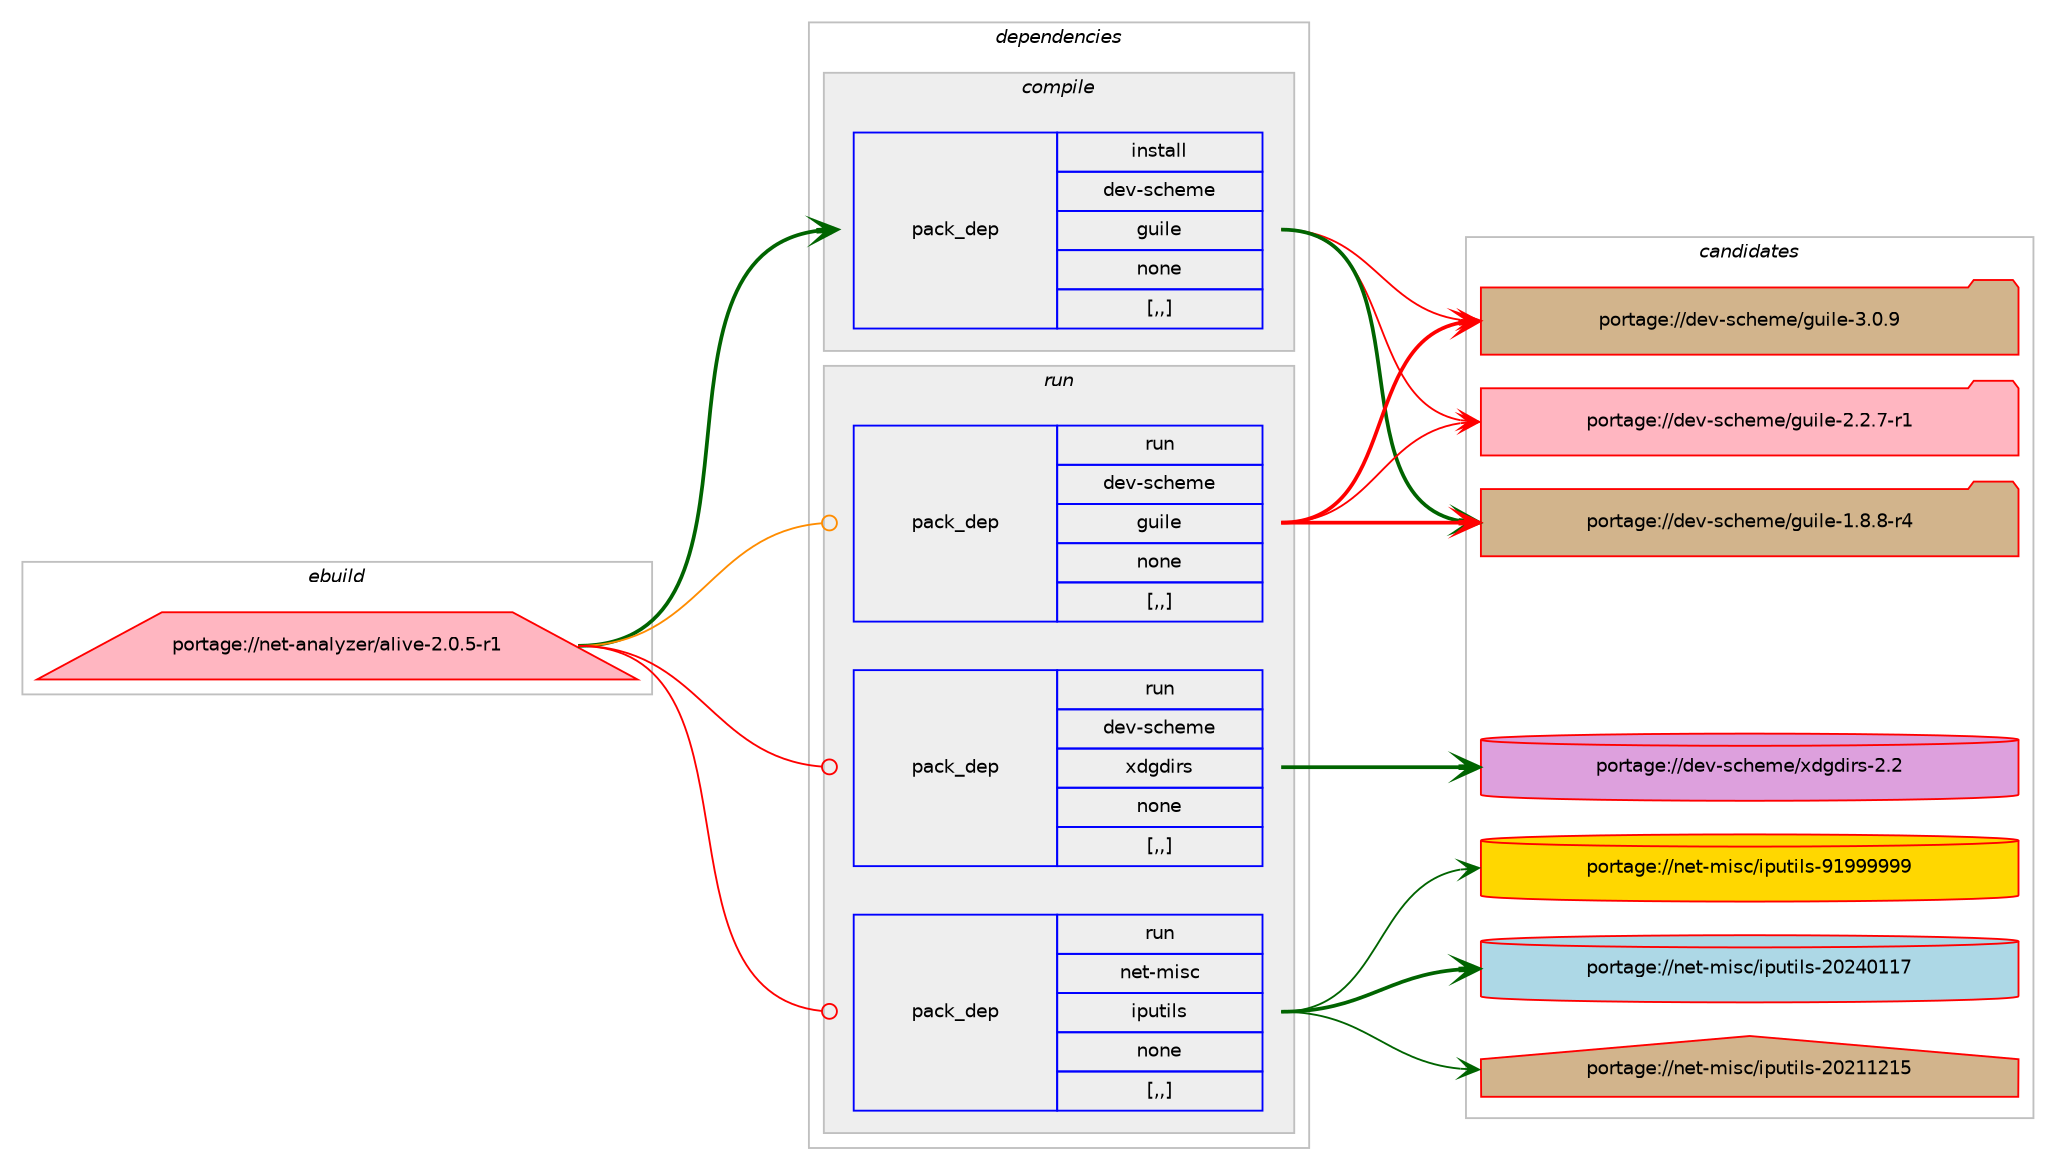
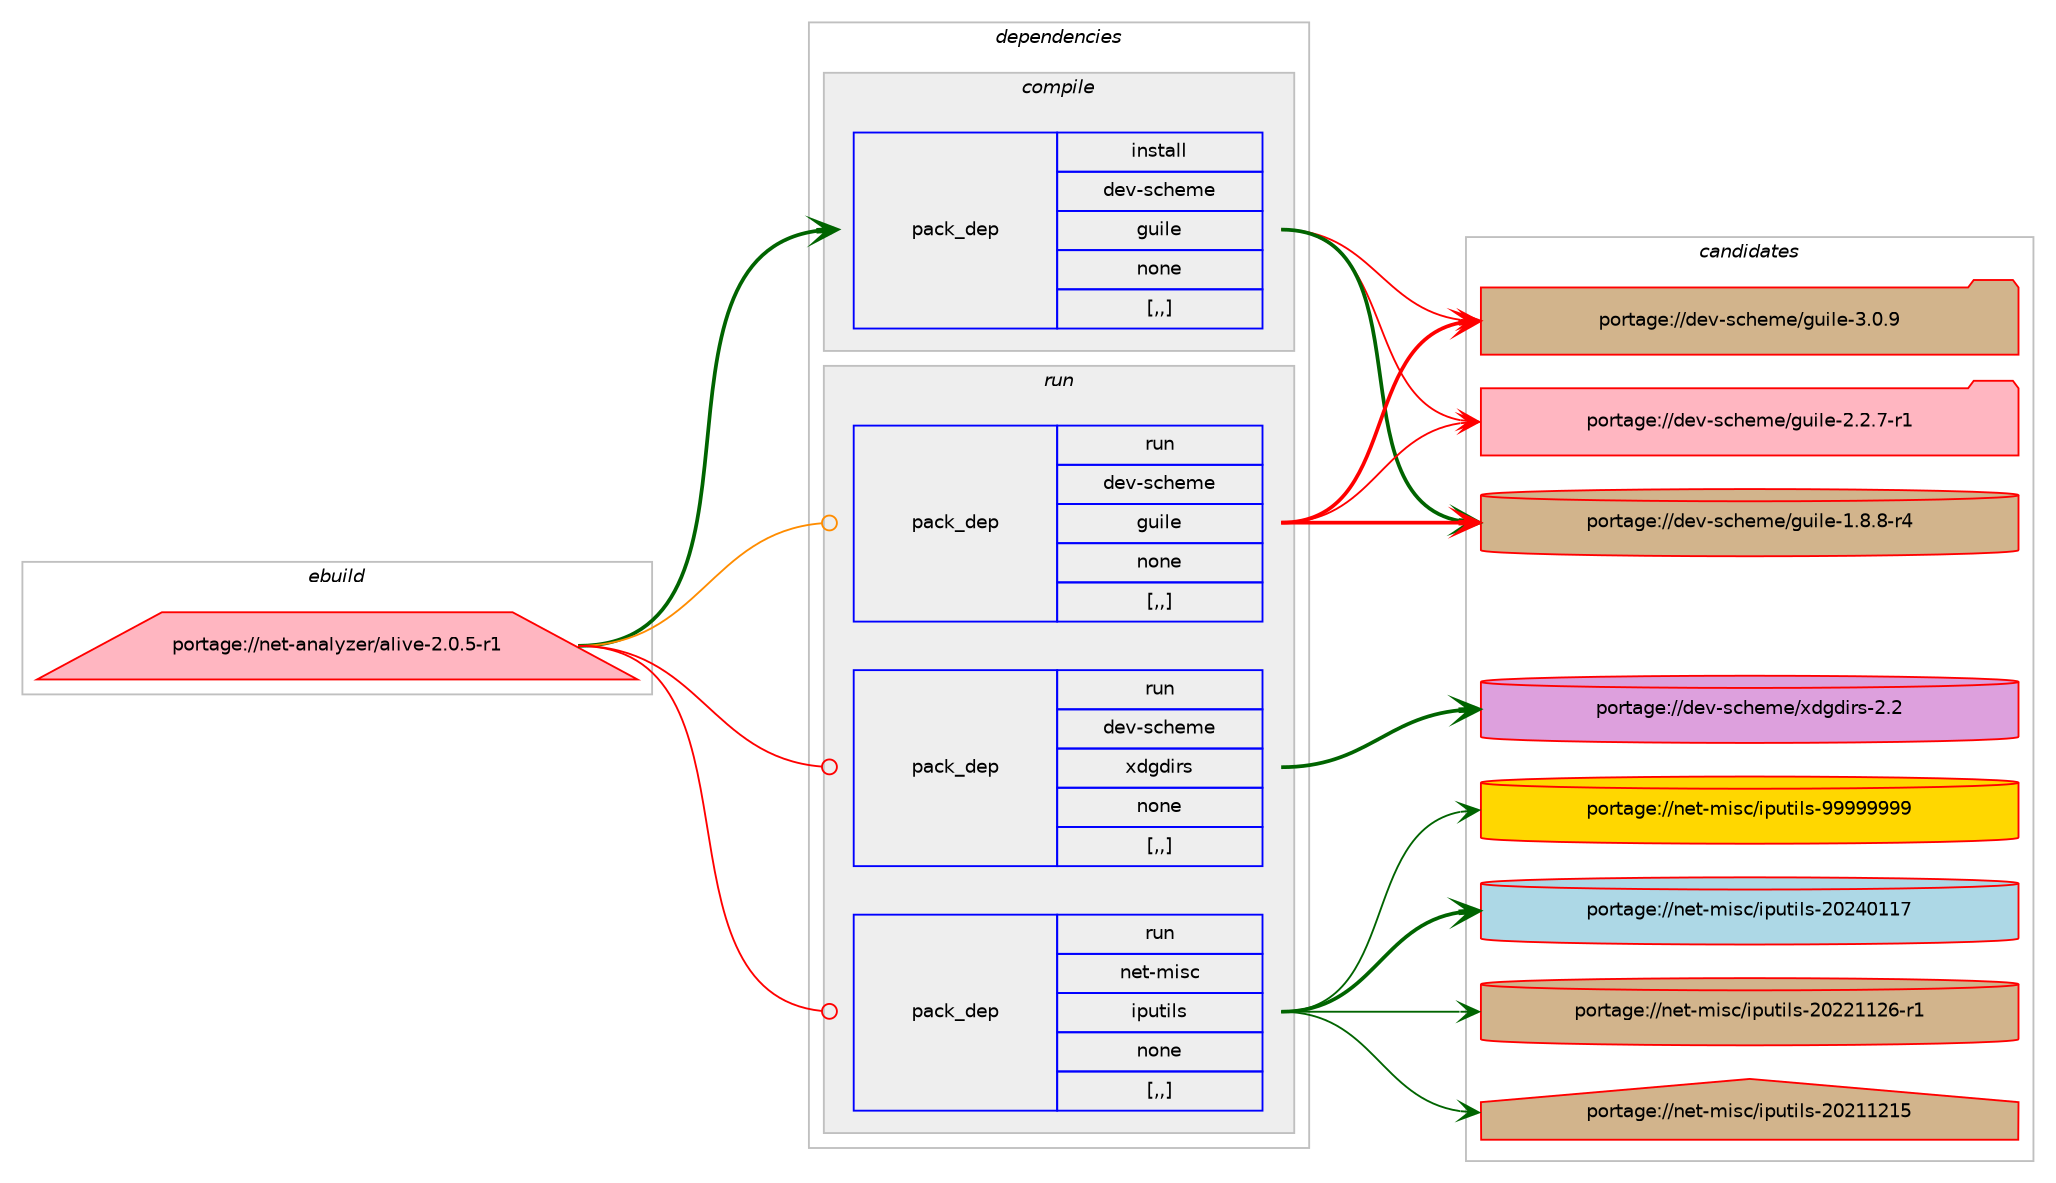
(1750, 523) -> (1750, 523)
(1750, 868) -> (1750, 810)
none -> (1750, 1012)
